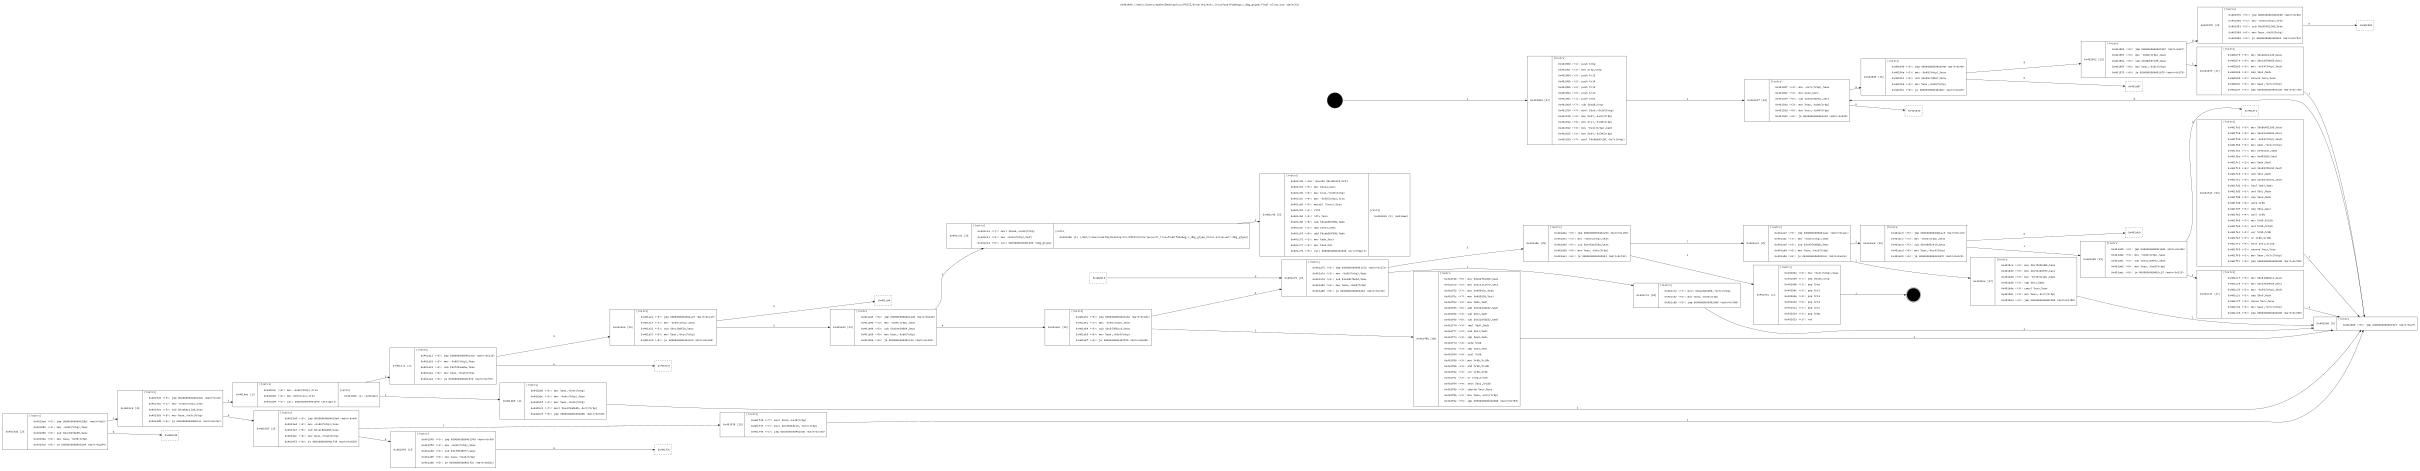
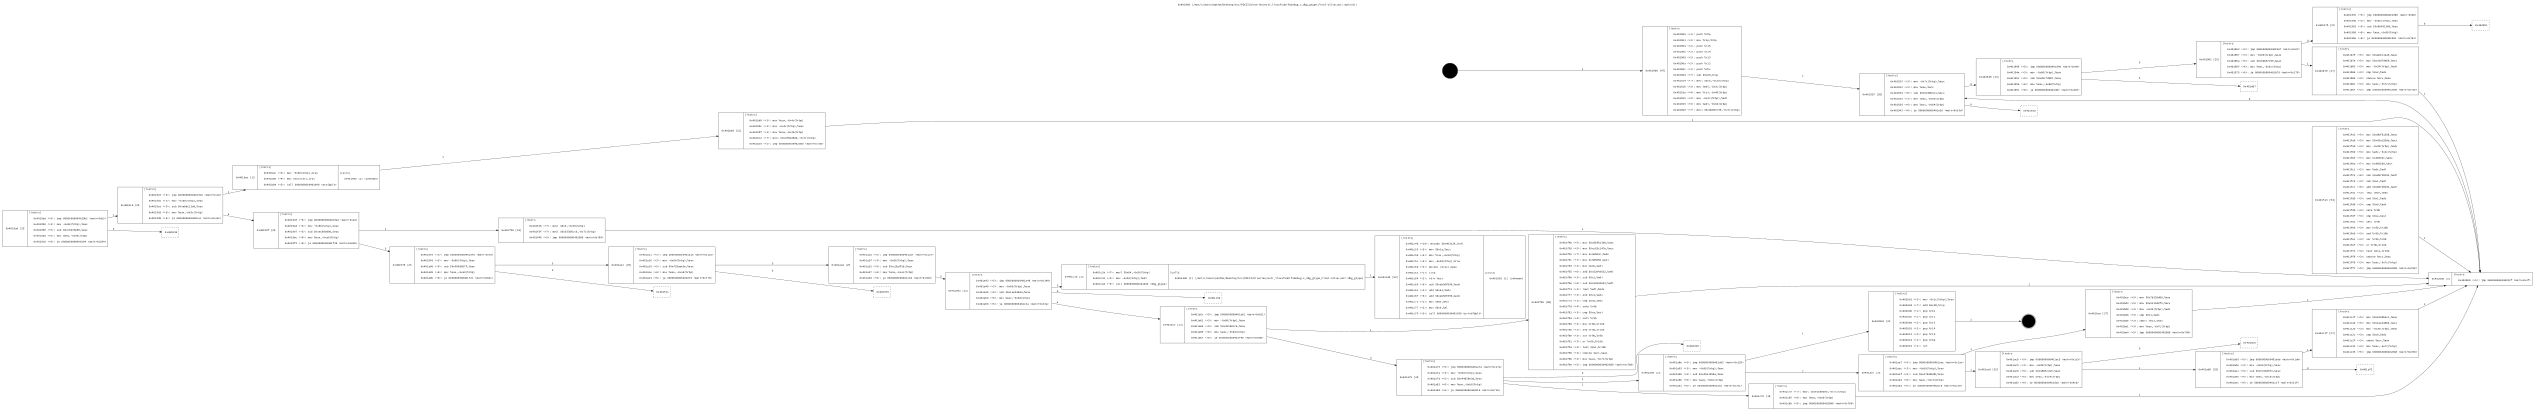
(1193, 278) -> (1603, 376)
(795, 311) -> (1127, 295)
(377, 380) -> (551, 265)
